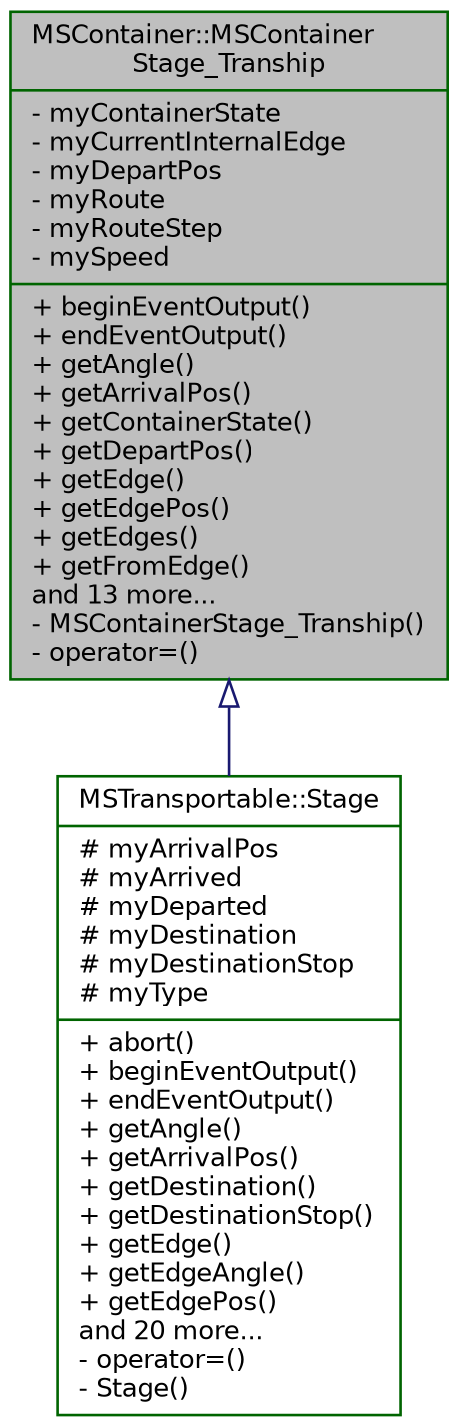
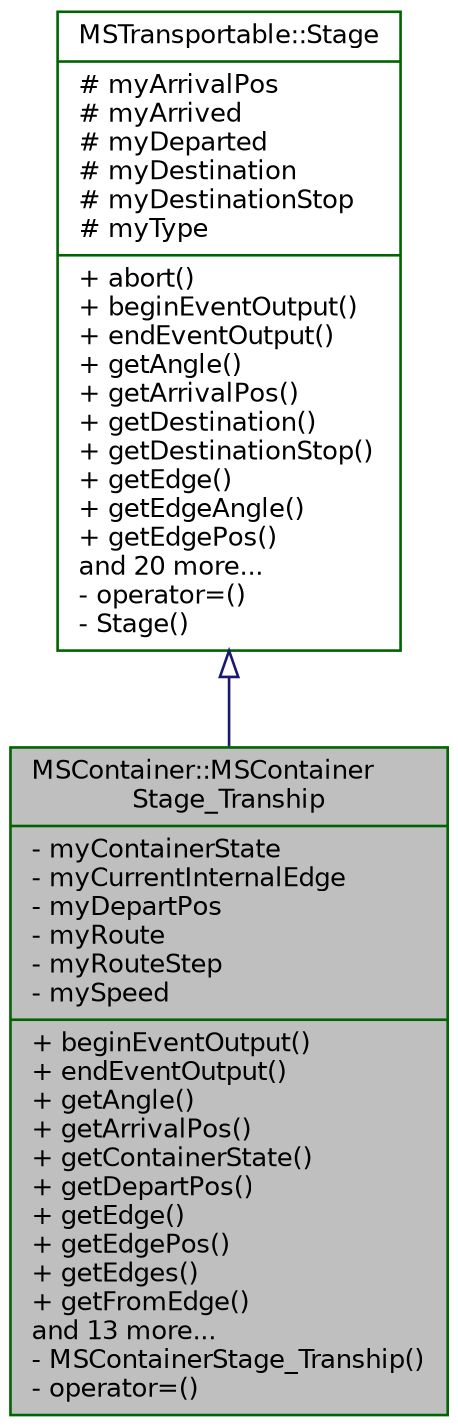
(229, 742) -> (229, 712)
